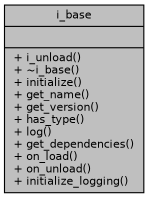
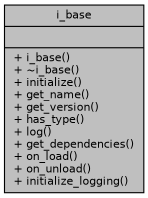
(48, 58) -> (42, 58)
